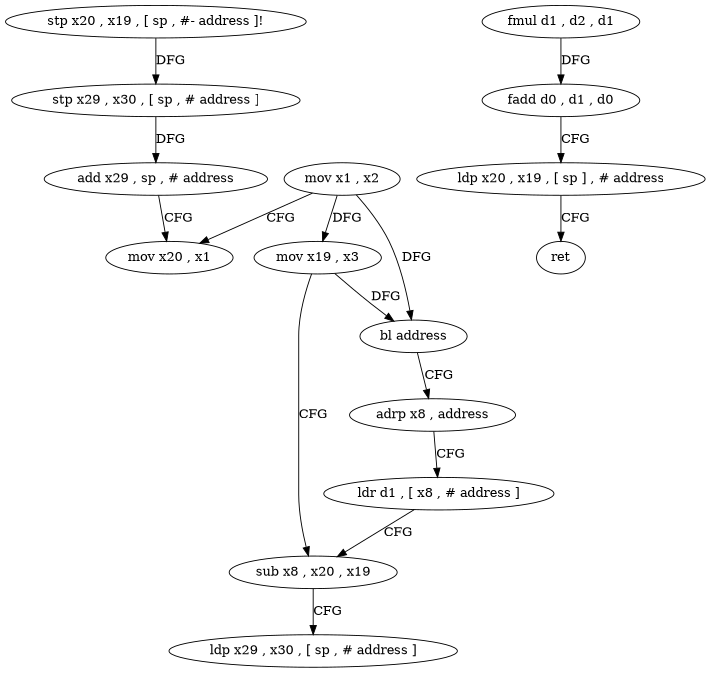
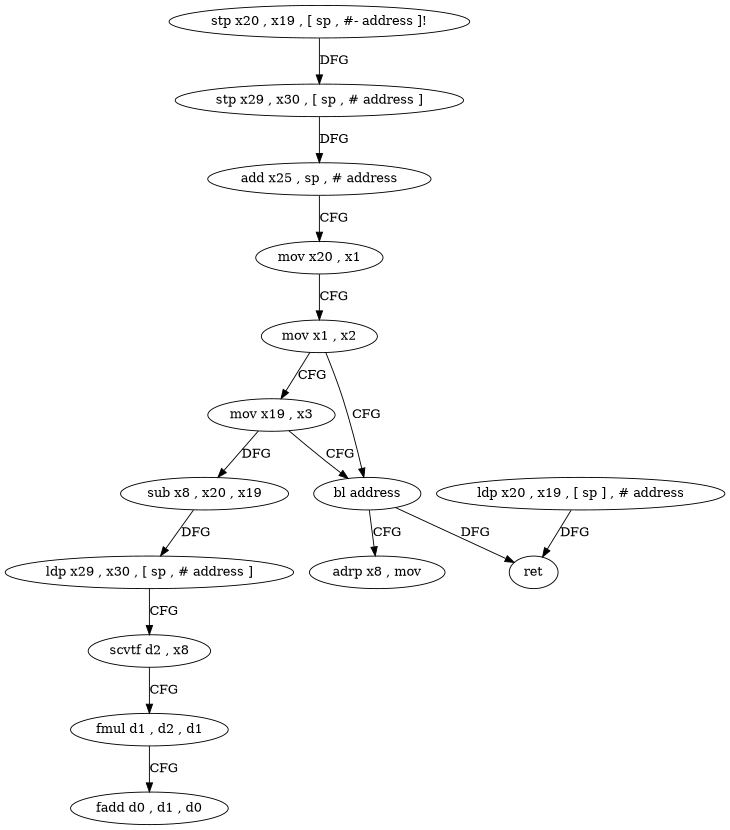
(576, 61) -> (164, 769)
(561, 135) -> none
(156, 179) -> (319, 179)
(260, 216) -> (319, 292)
(347, 218) -> (312, 376)
(575, 218) -> (575, 533)
(417, 258) -> (366, 415)
(386, 297) -> (340, 454)
(313, 415) -> (257, 454)
(433, 415) -> (377, 572)
(439, 494) -> none
none -> (451, 533)
(328, 612) -> (196, 533)
none -> (149, 651)
